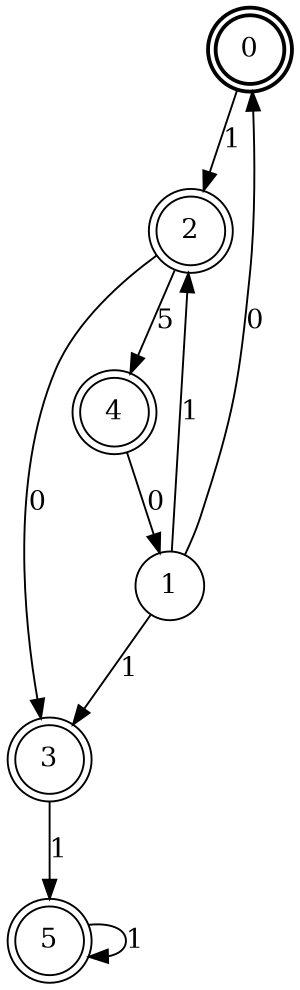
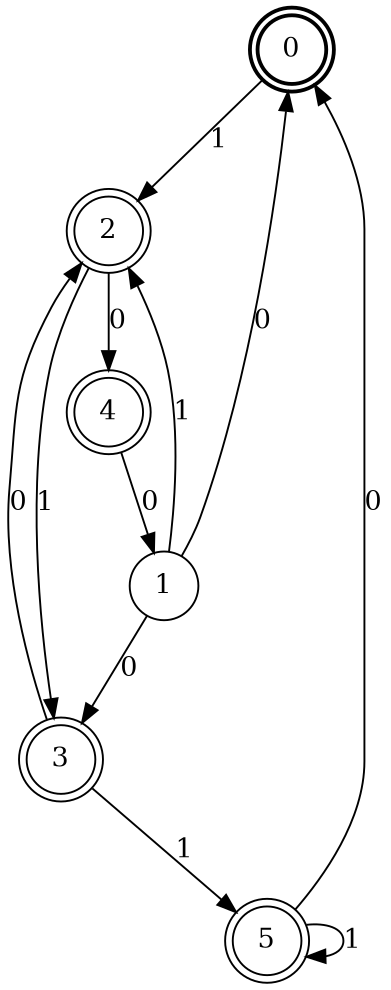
(166, 322) -> (118, 322)
none -> (9, 495)
(38, 503) -> (46, 503)
none -> (364, 511)
(130, 669) -> (130, 669)
